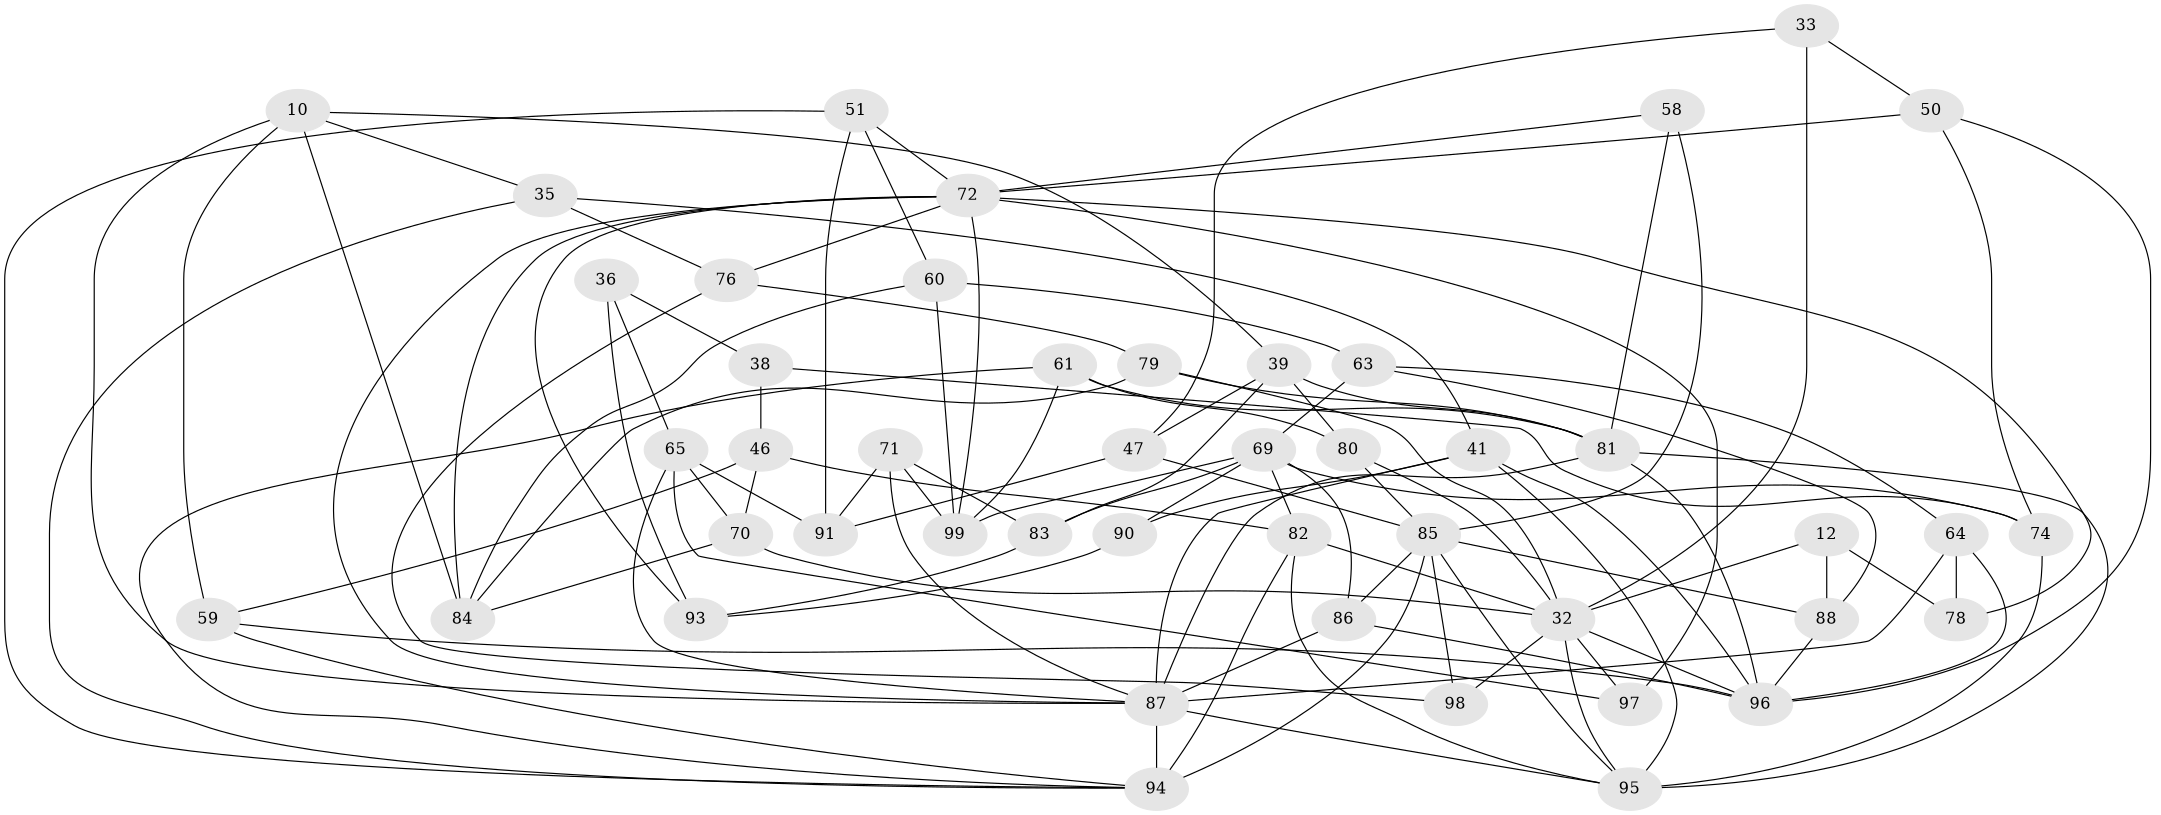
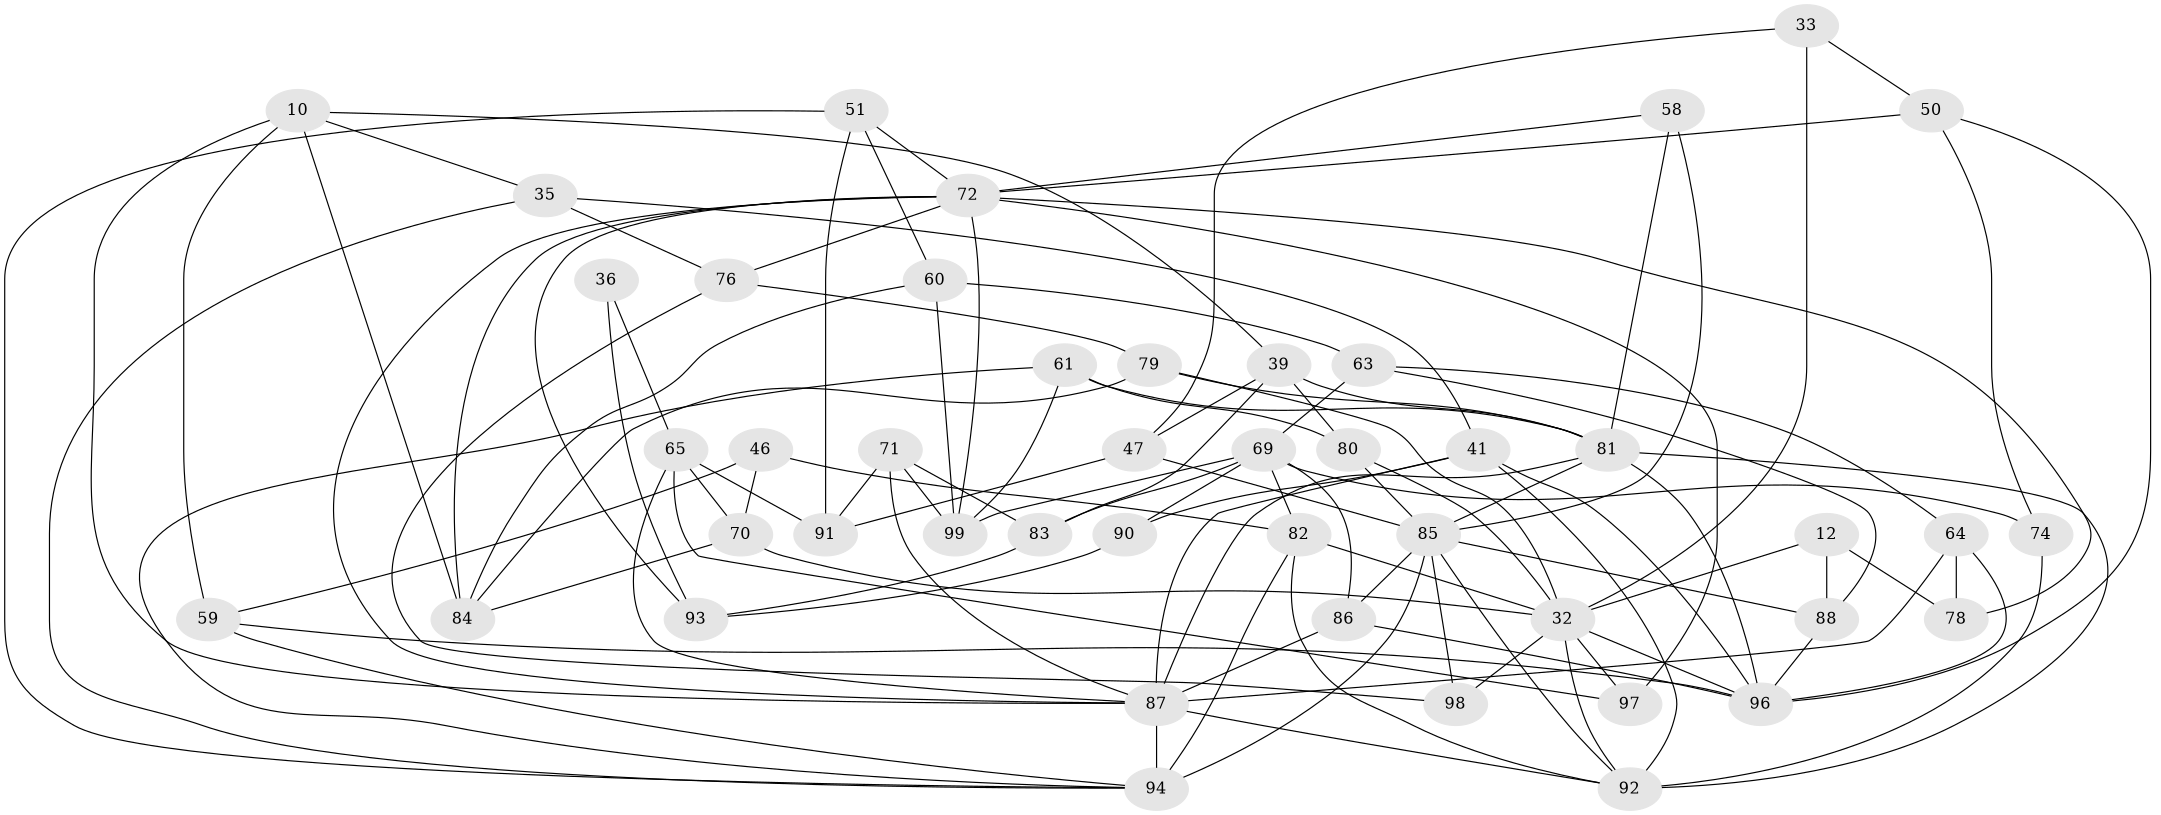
(761, 365) -> none
none -> (1550, 478)
(1630, 789) -> (1630, 789)
